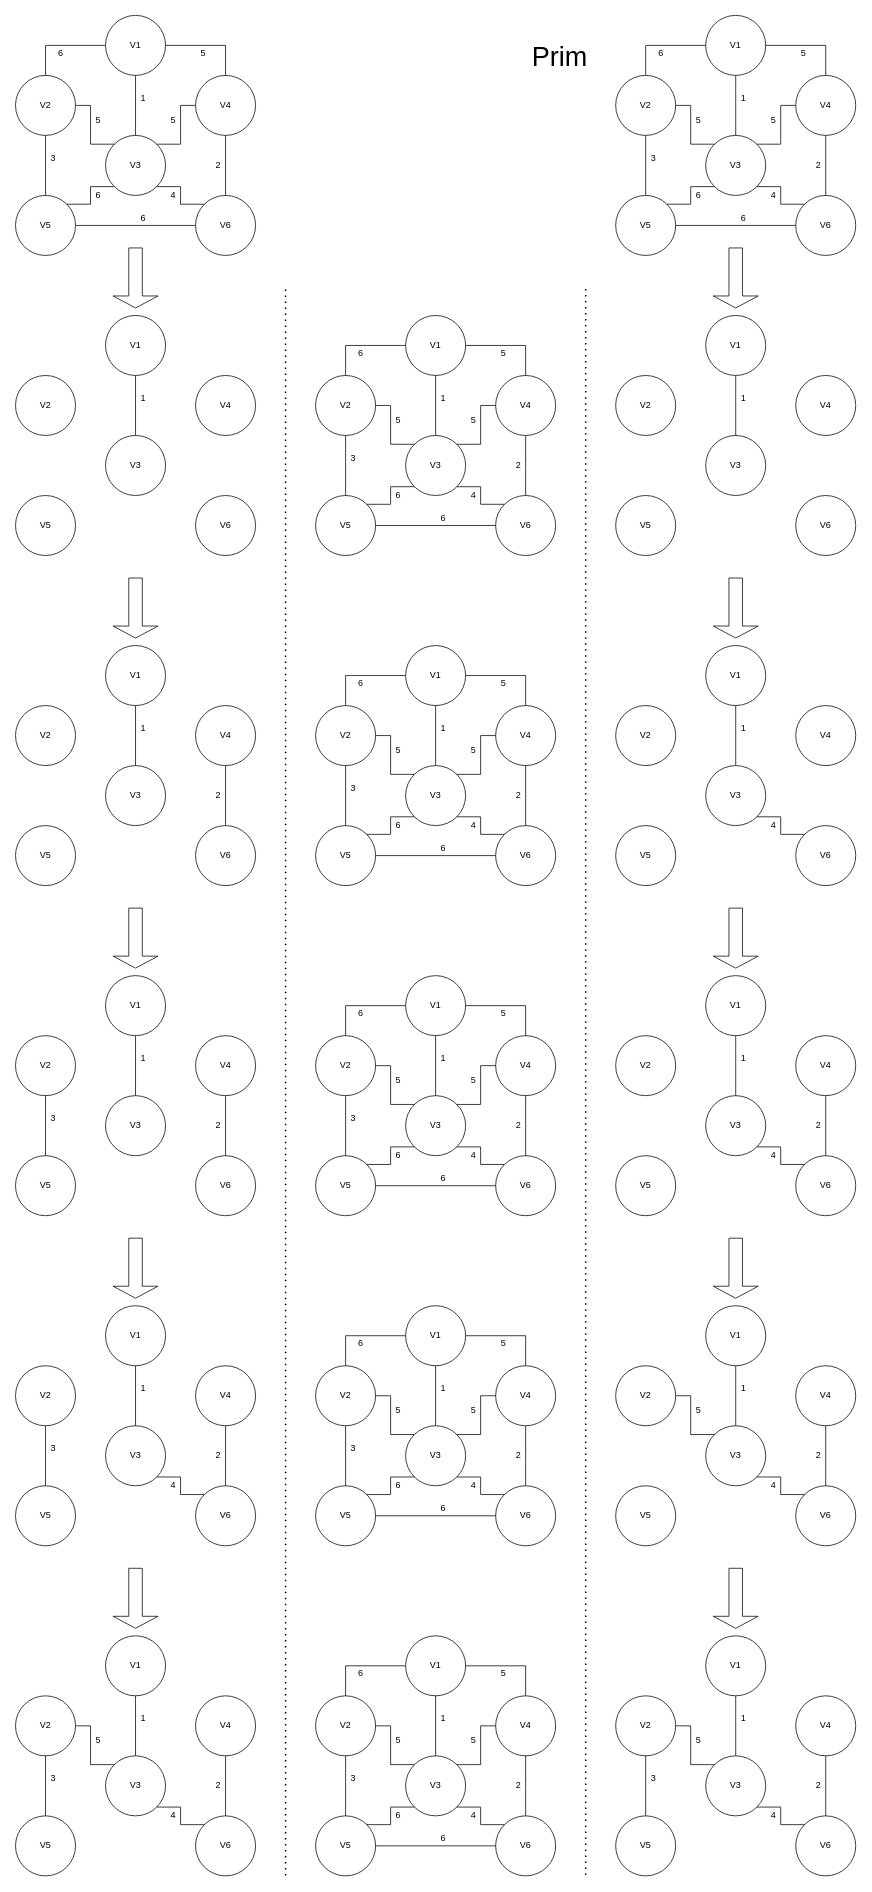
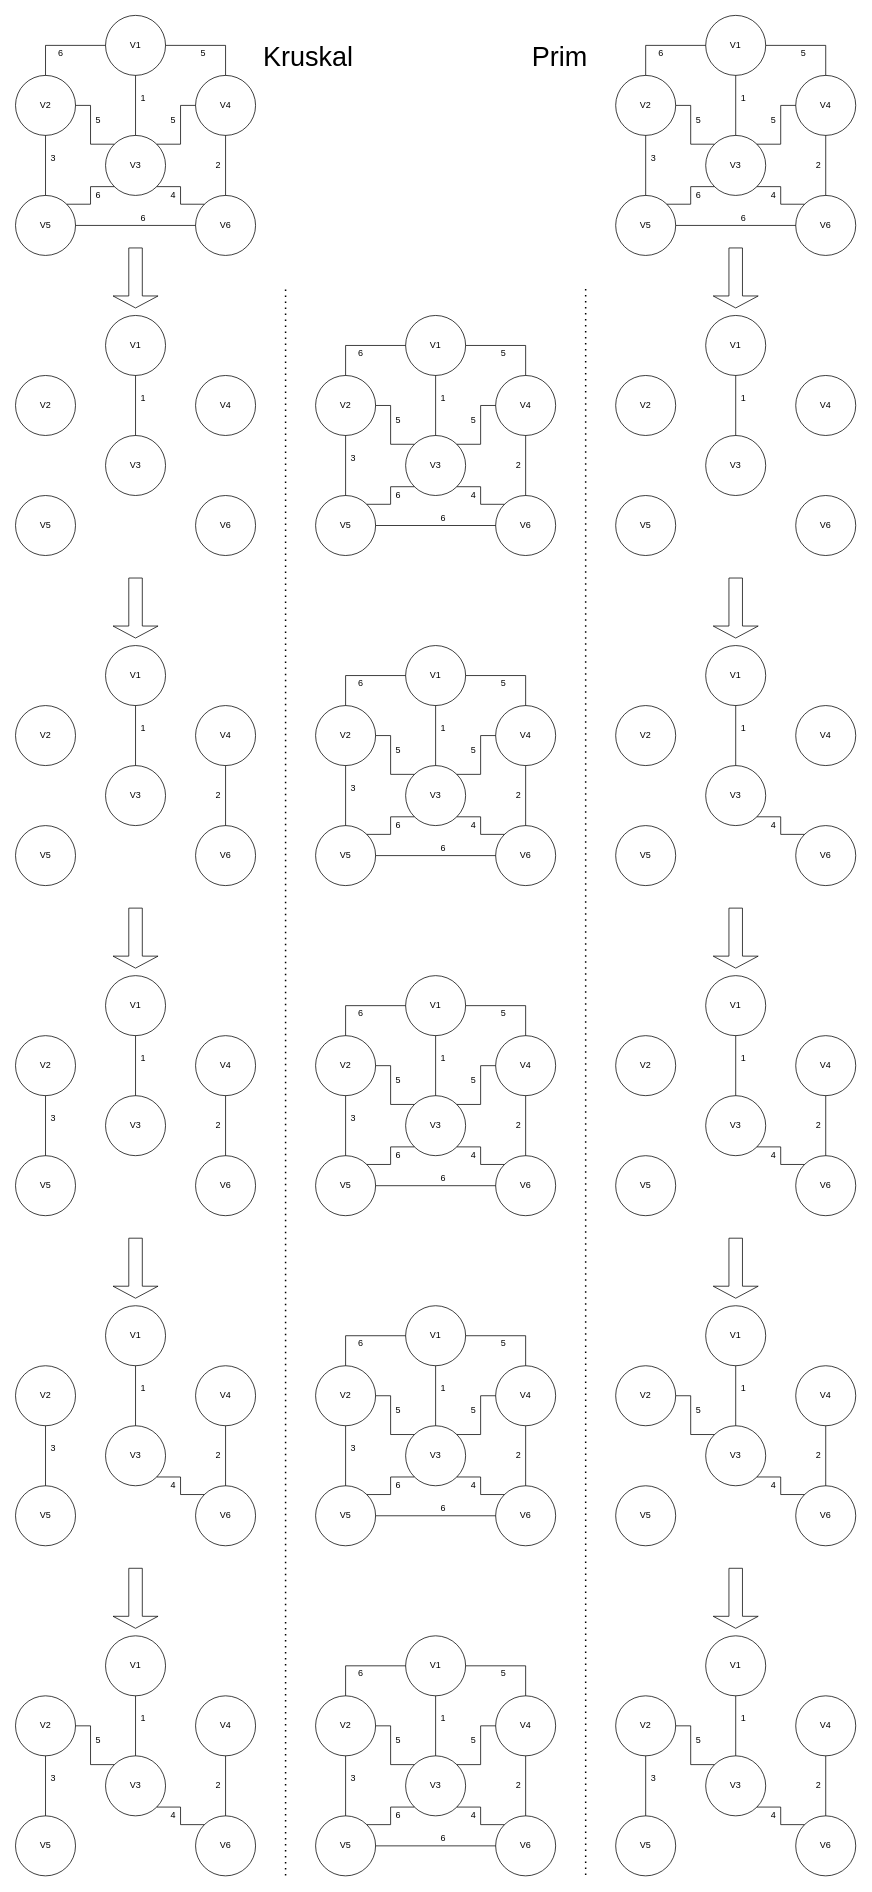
none -> (308, 57)
